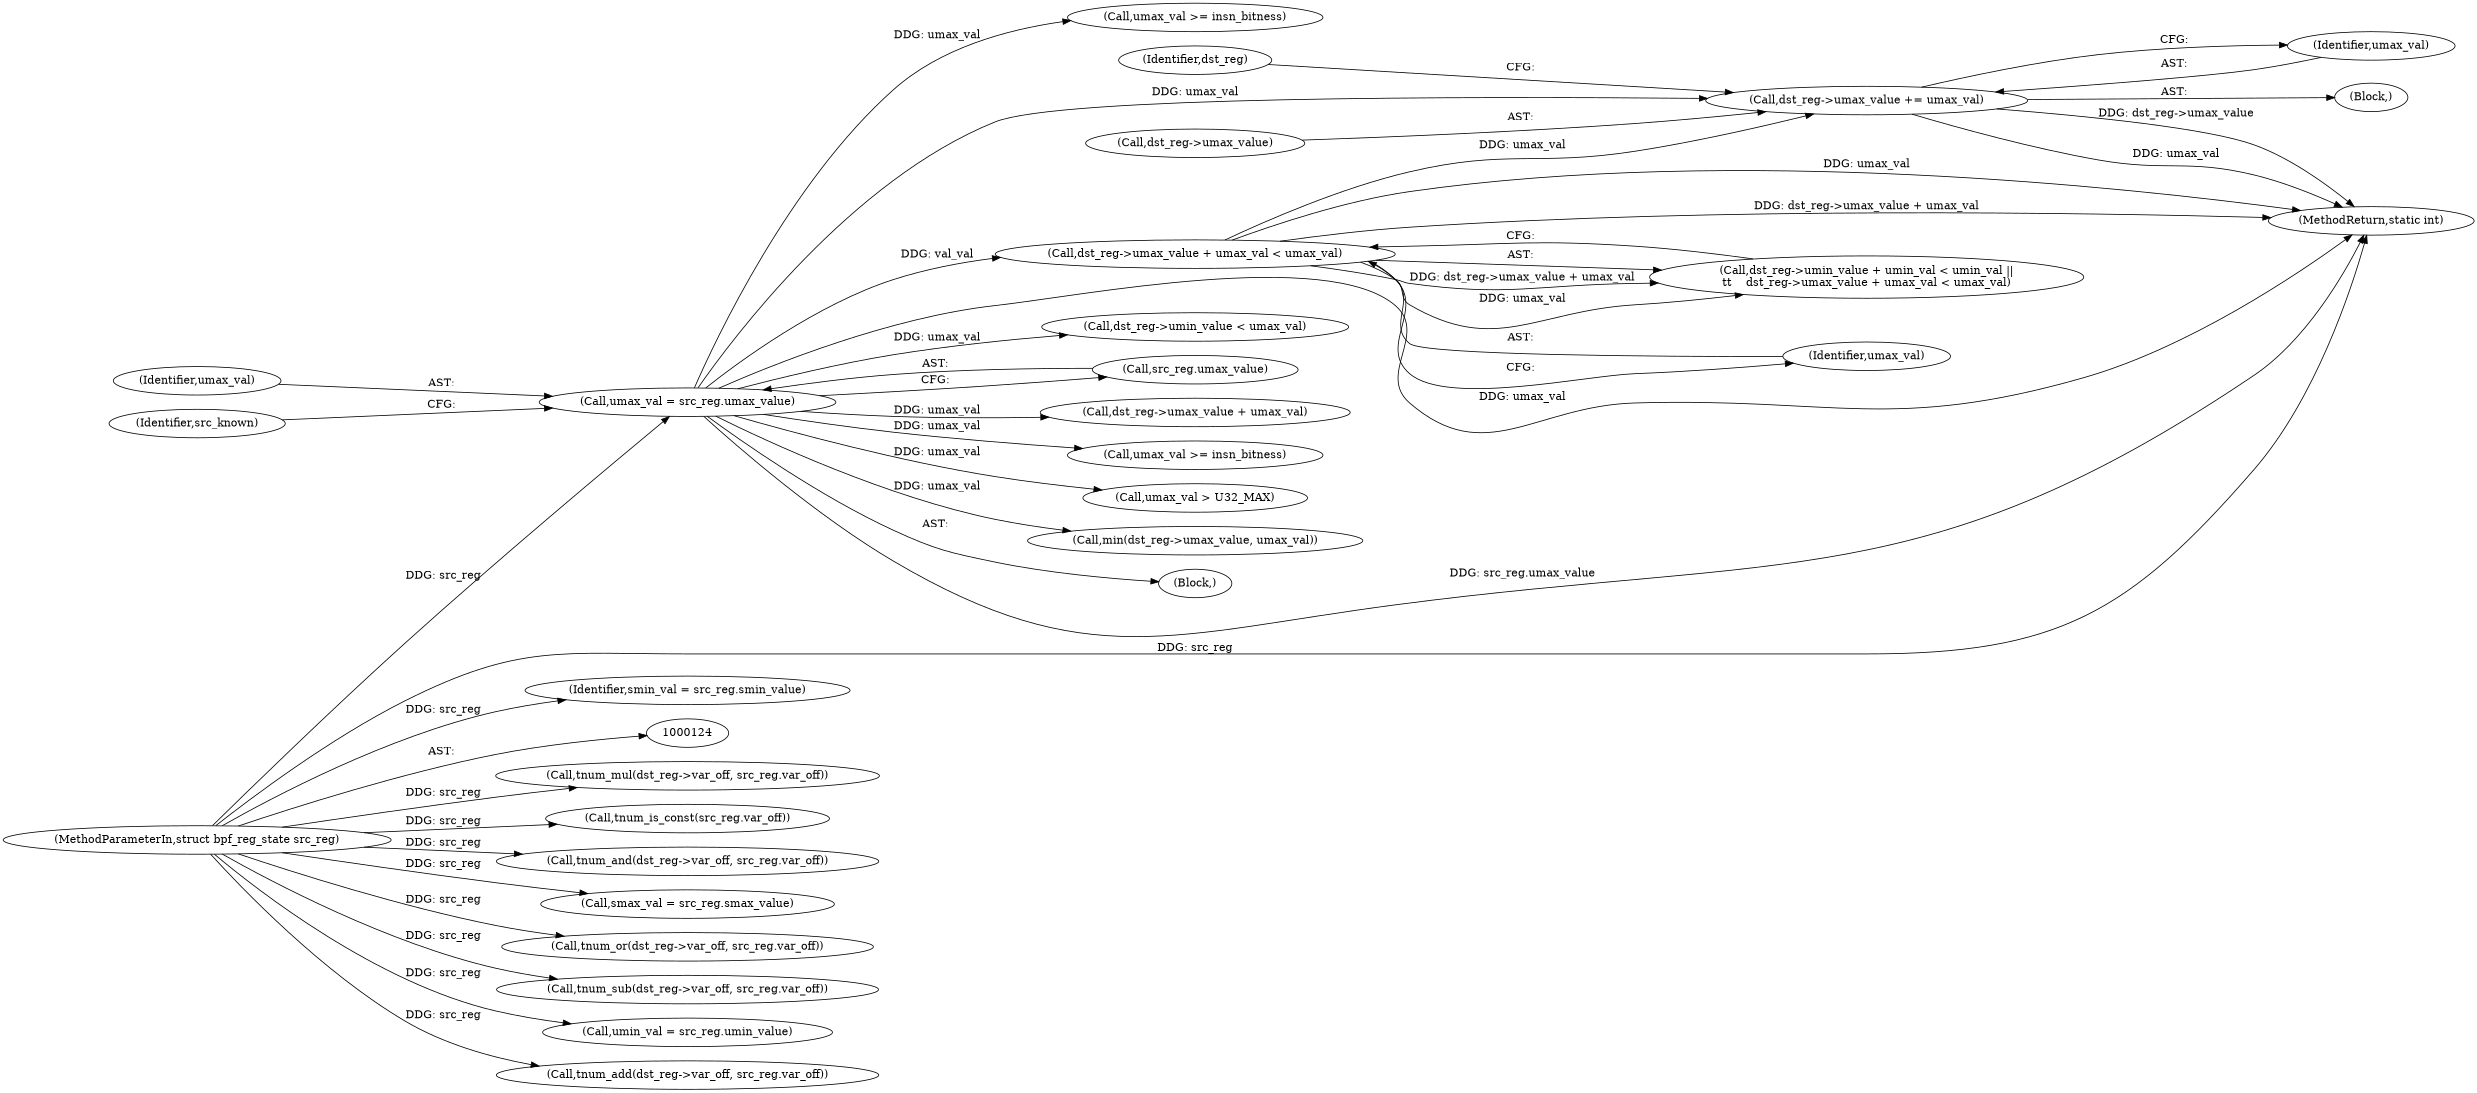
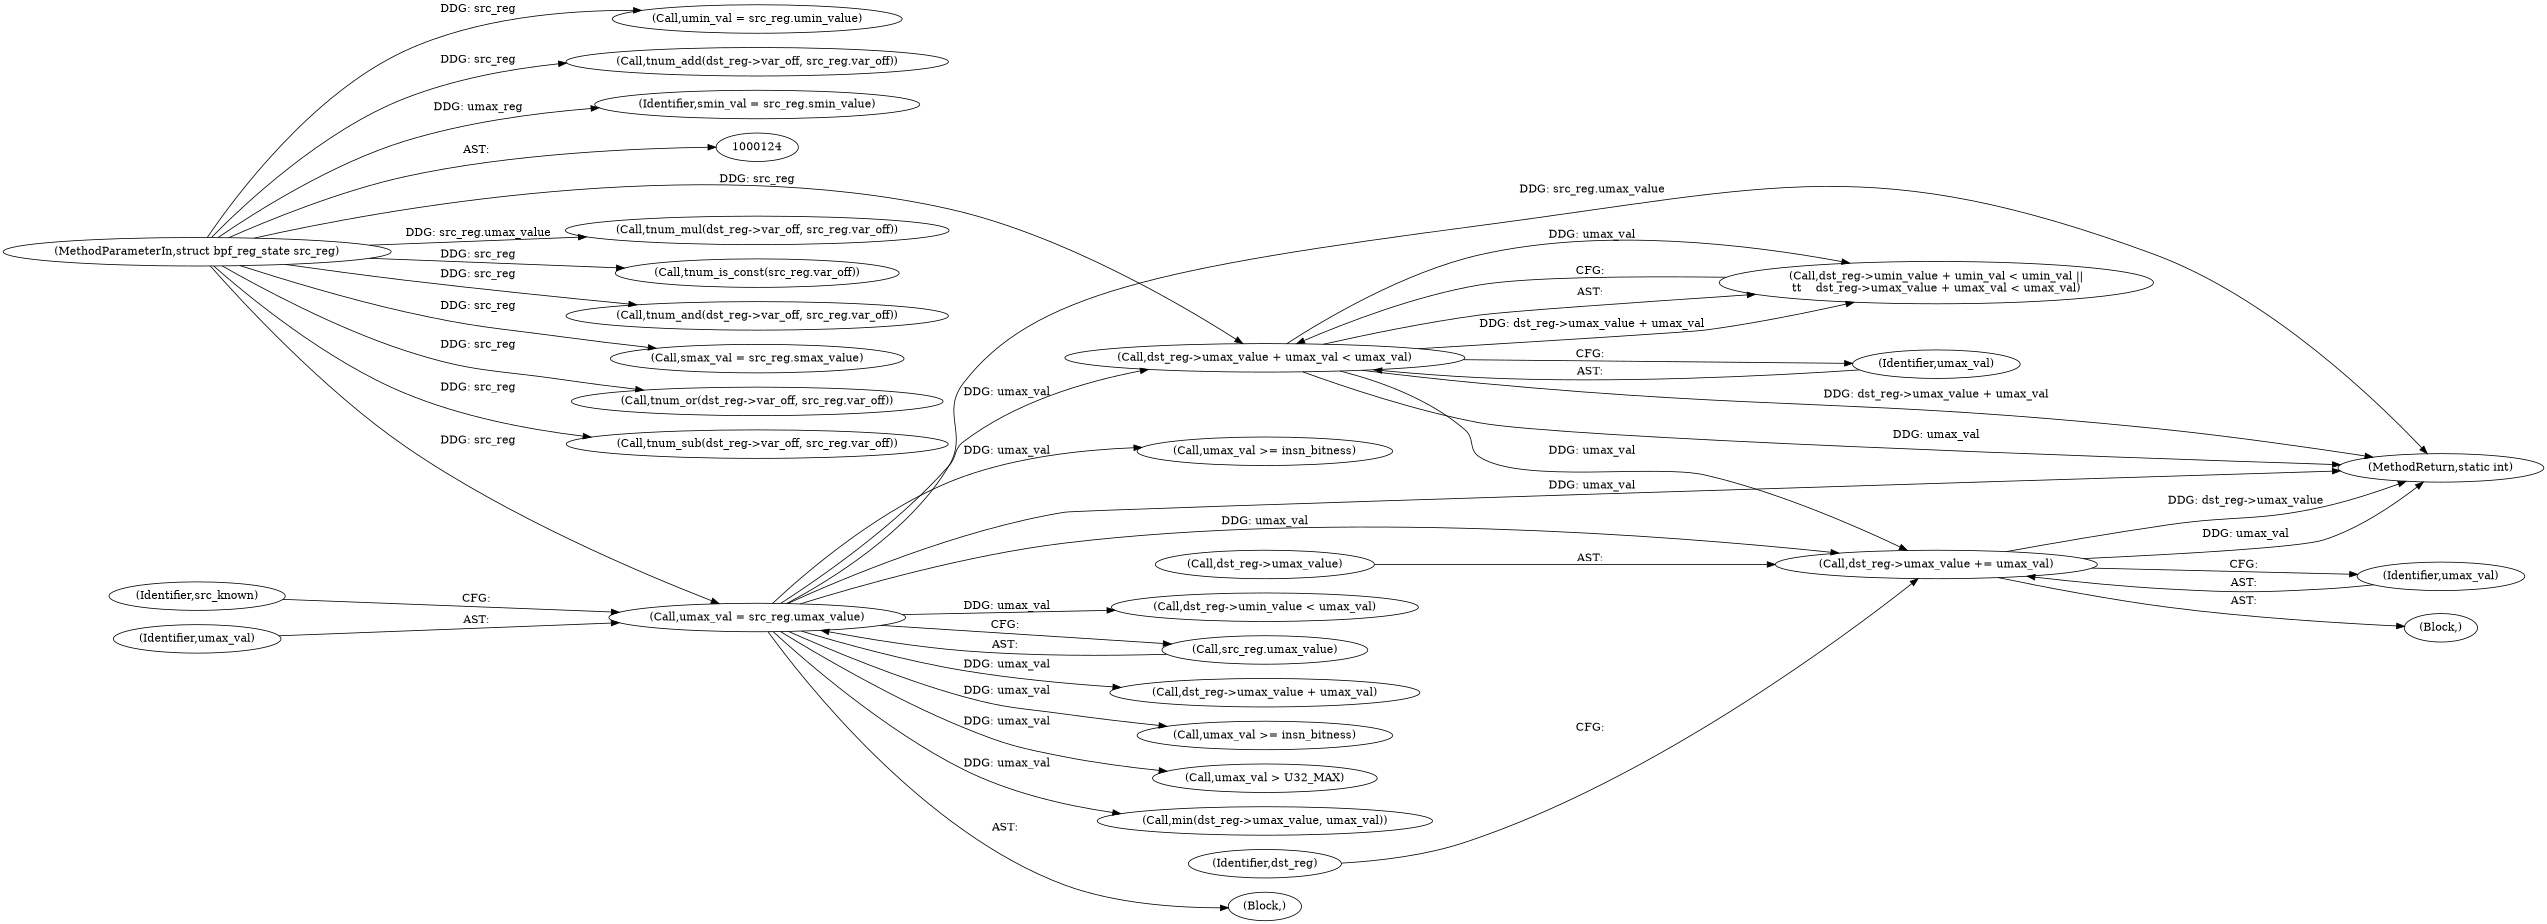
(937, 255) -> (1007, 392)
(1370, 654) -> (759, 186)
(443, 710) -> (478, 107)
(443, 793) -> (478, 233)
